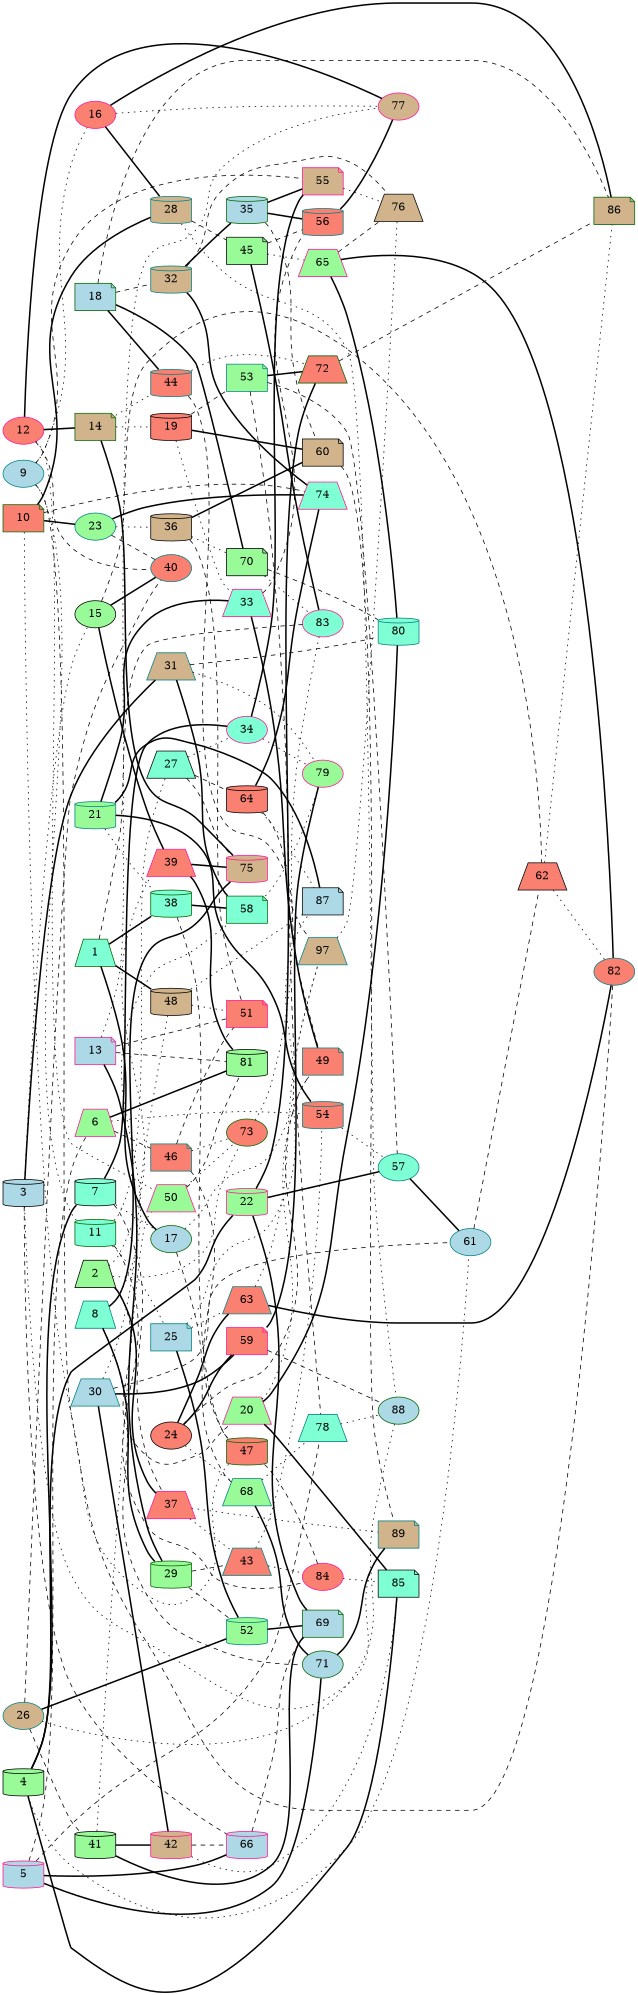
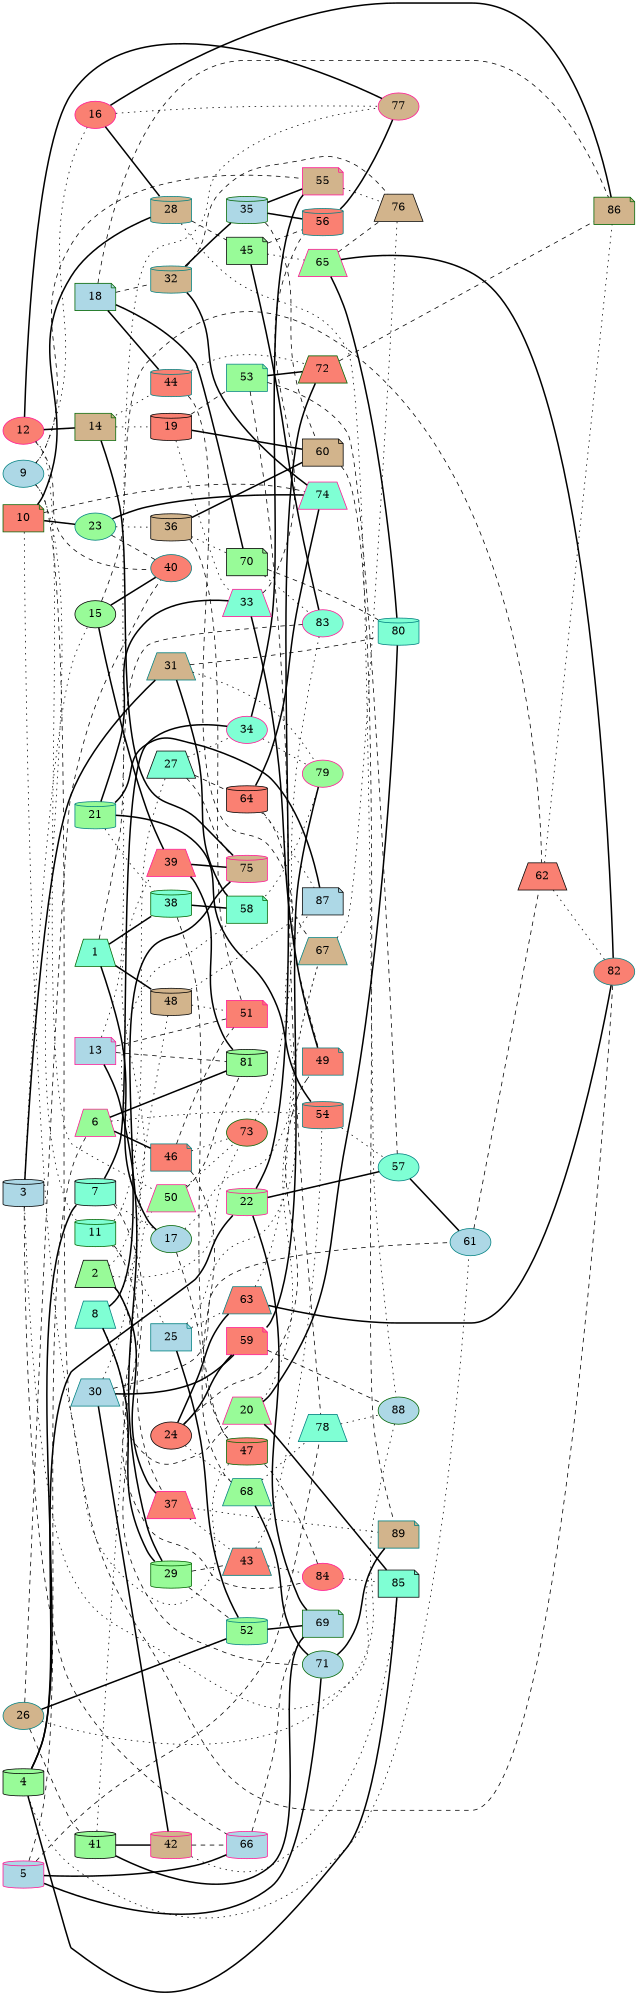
(323, 951) -> (323, 951)
(132, 1140) -> (132, 1140)
